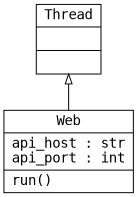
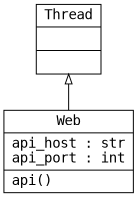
(32, 181) -> (32, 181)
